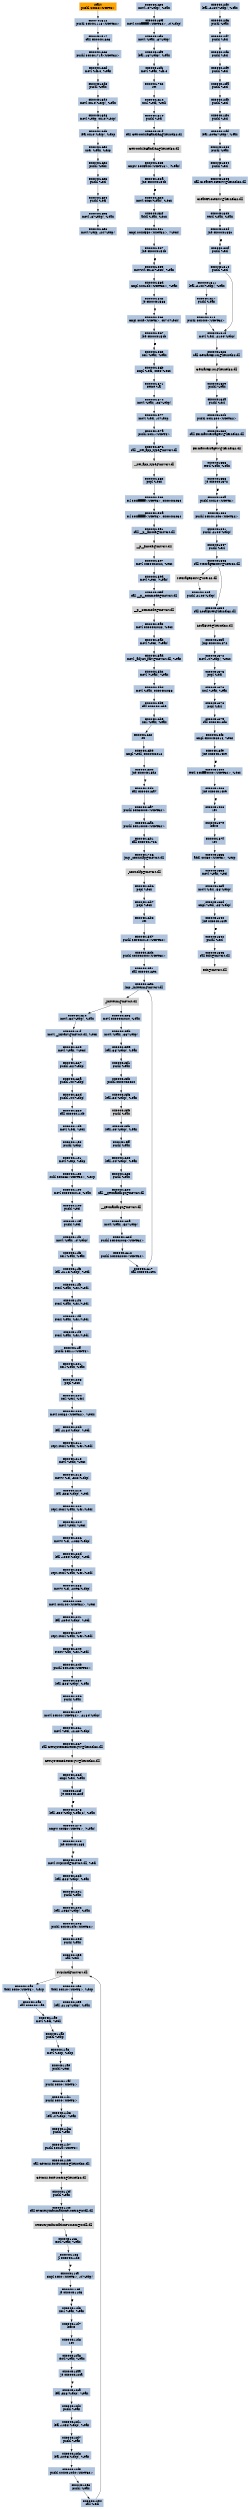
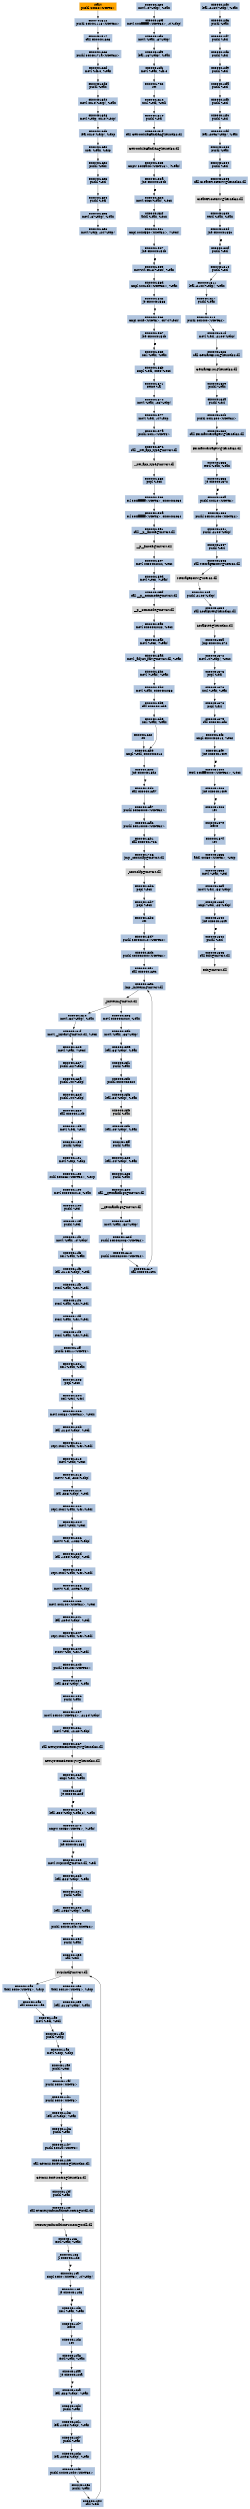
(232, 301) -> (214, 276)
(221, 585) -> (207, 601)
(149, 728) -> (157, 737)
none -> (61, 2074)
